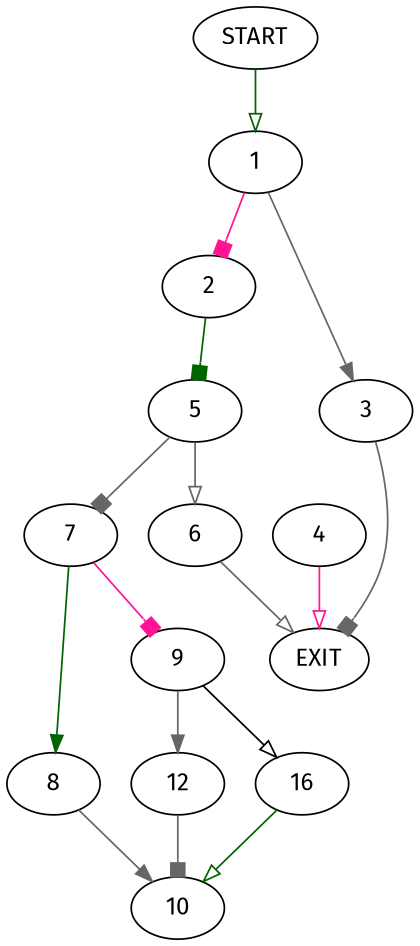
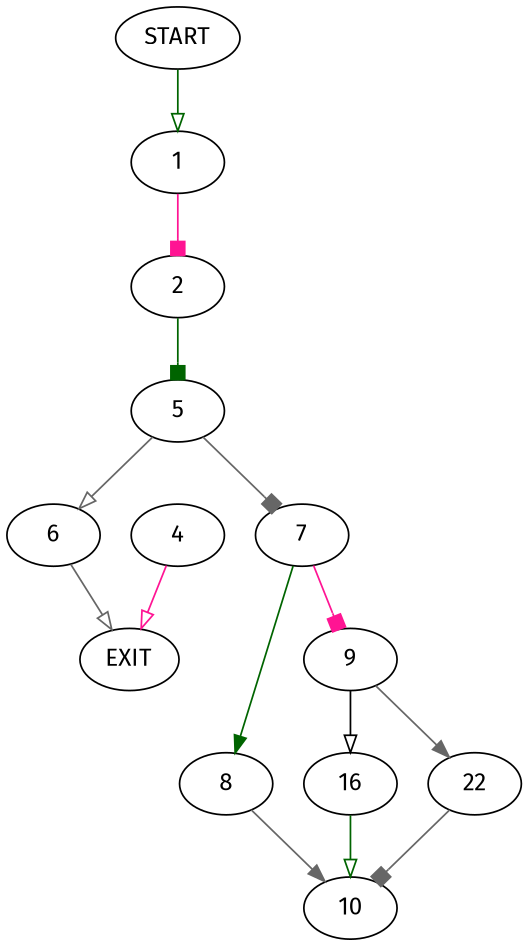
(366, 411) -> none
(178, 784) -> (475, 784)
